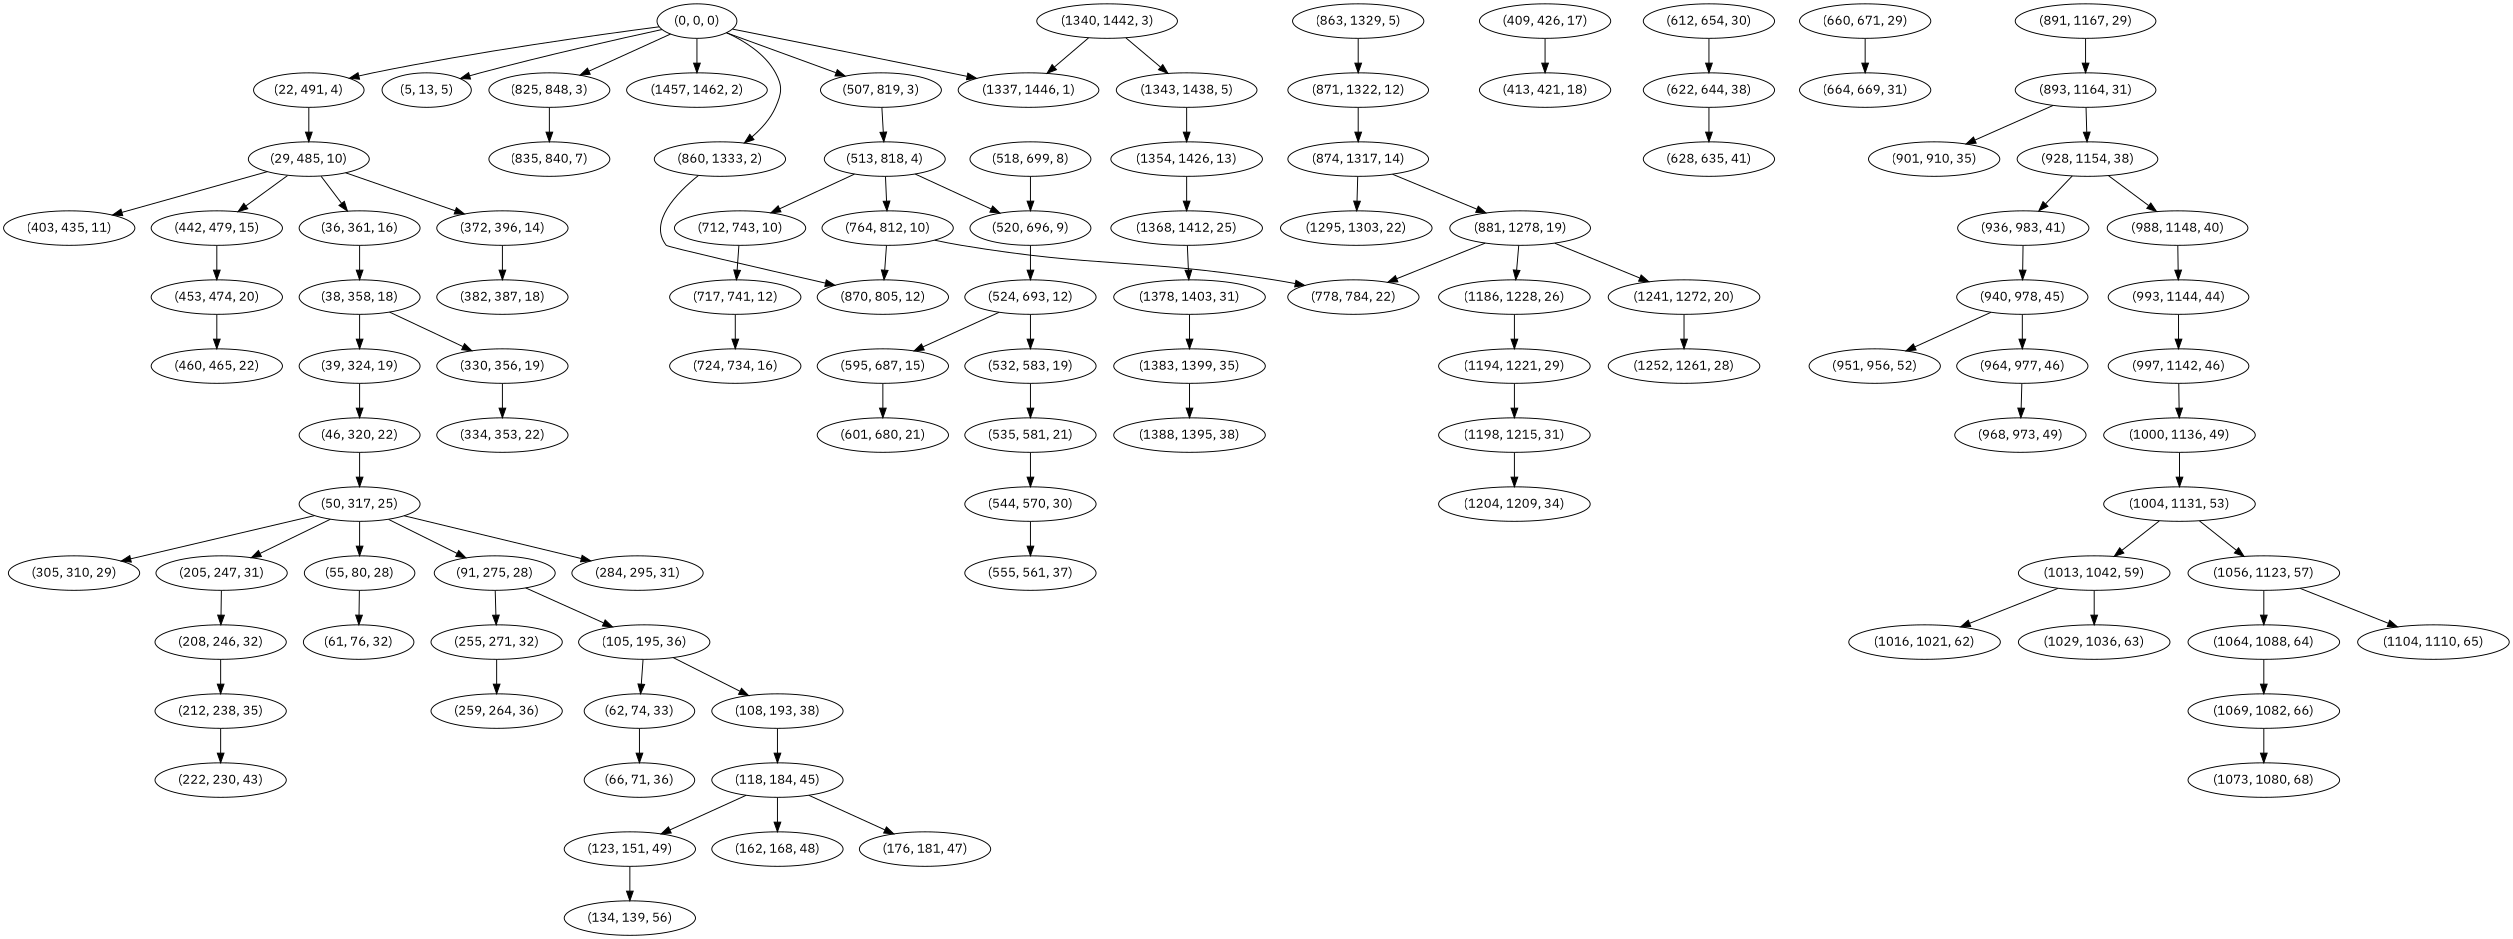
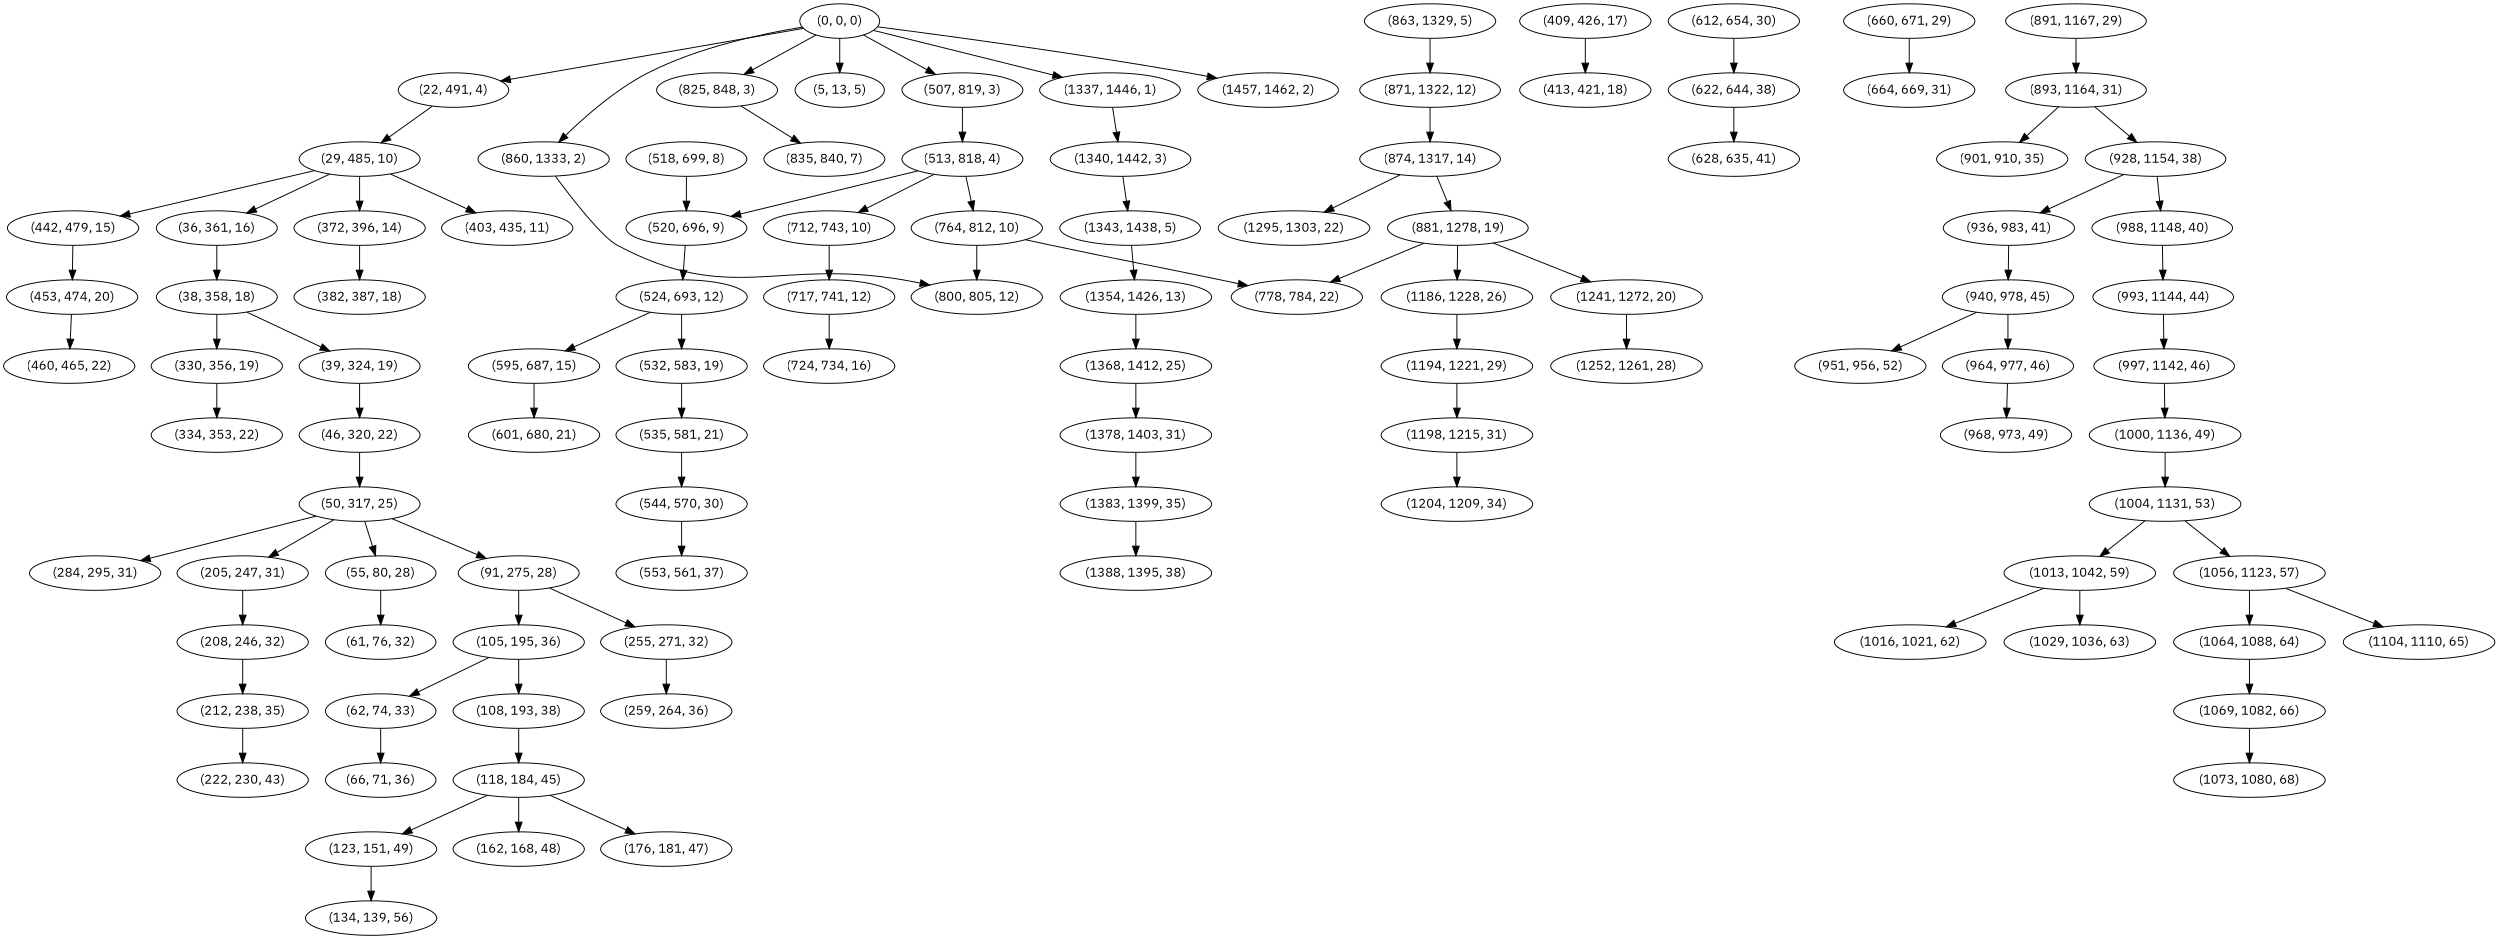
(1071, 52) -> (1115, 120)
(883, 297) -> (977, 297)
(74, 573) -> none
(1030, 573) -> (682, 573)
